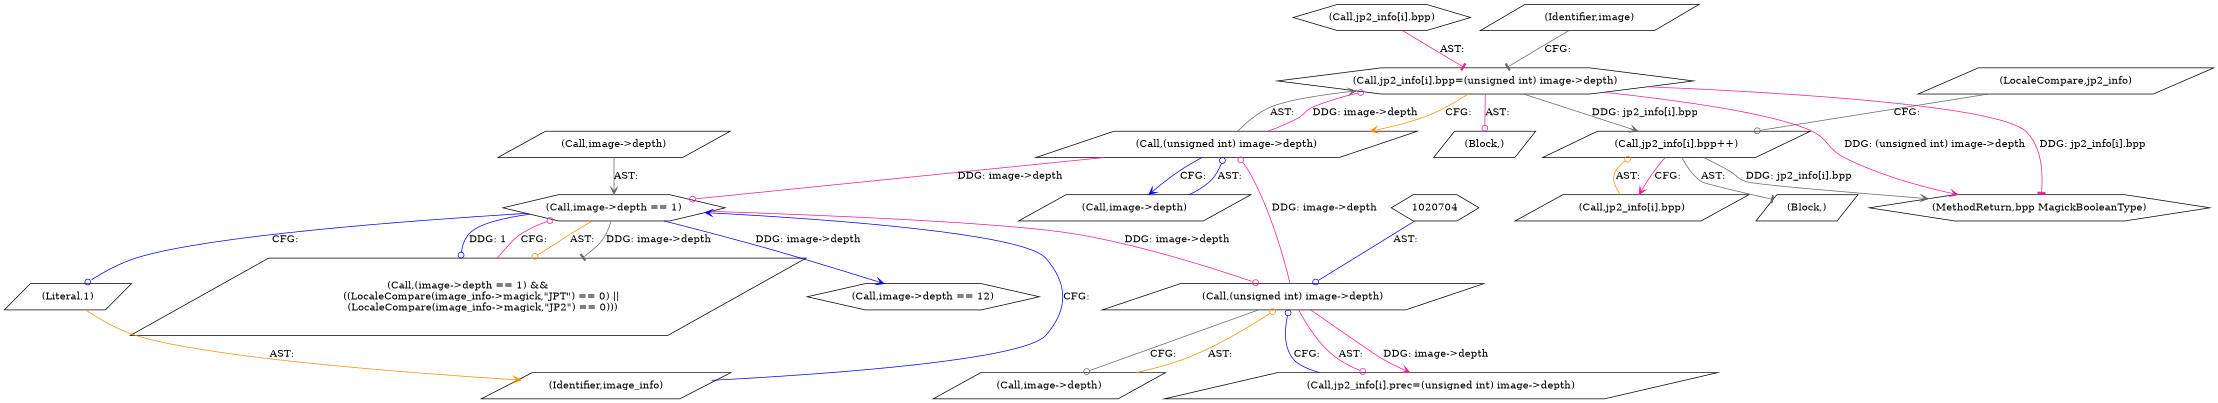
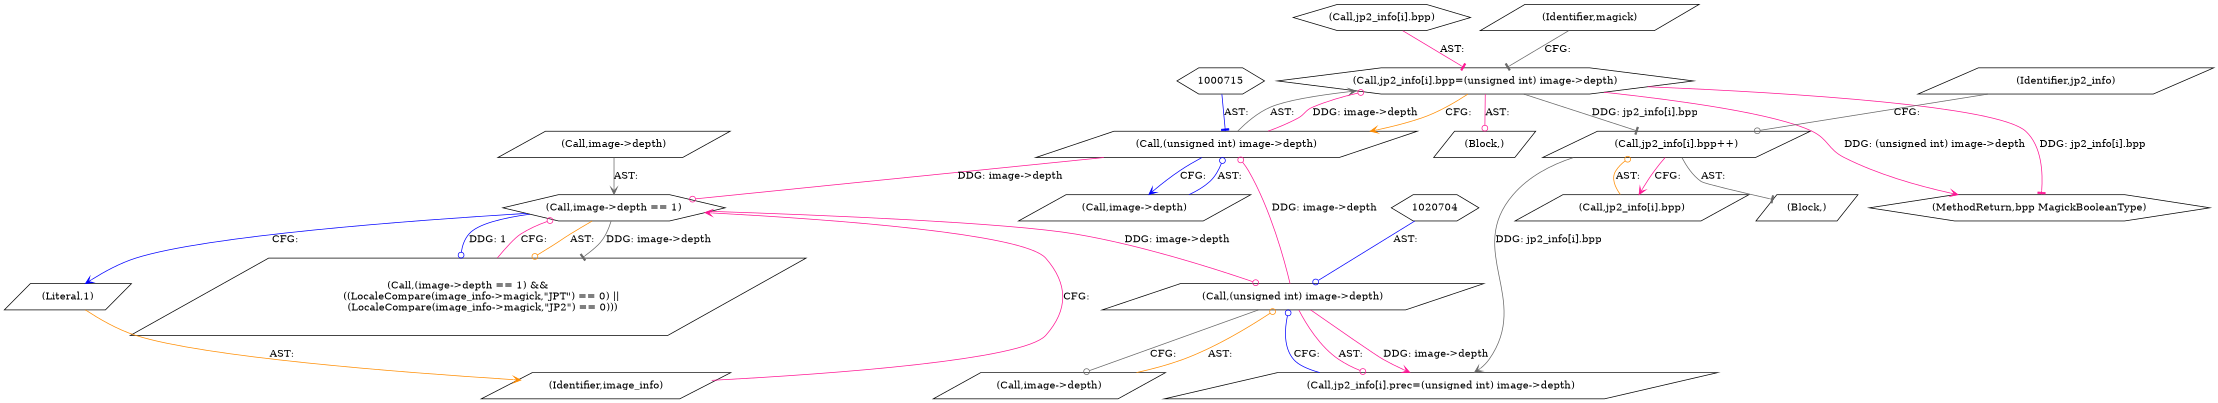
(1590, 18) -> (1590, 18)
none -> (1221, 81)
(2066, 81) -> (2066, 81)
(1579, 112) -> (1579, 112)
(1809, 189) -> (1495, 247)
(306, 231) -> (306, 231)
(923, 297) -> none
(1063, 297) -> (1063, 297)
